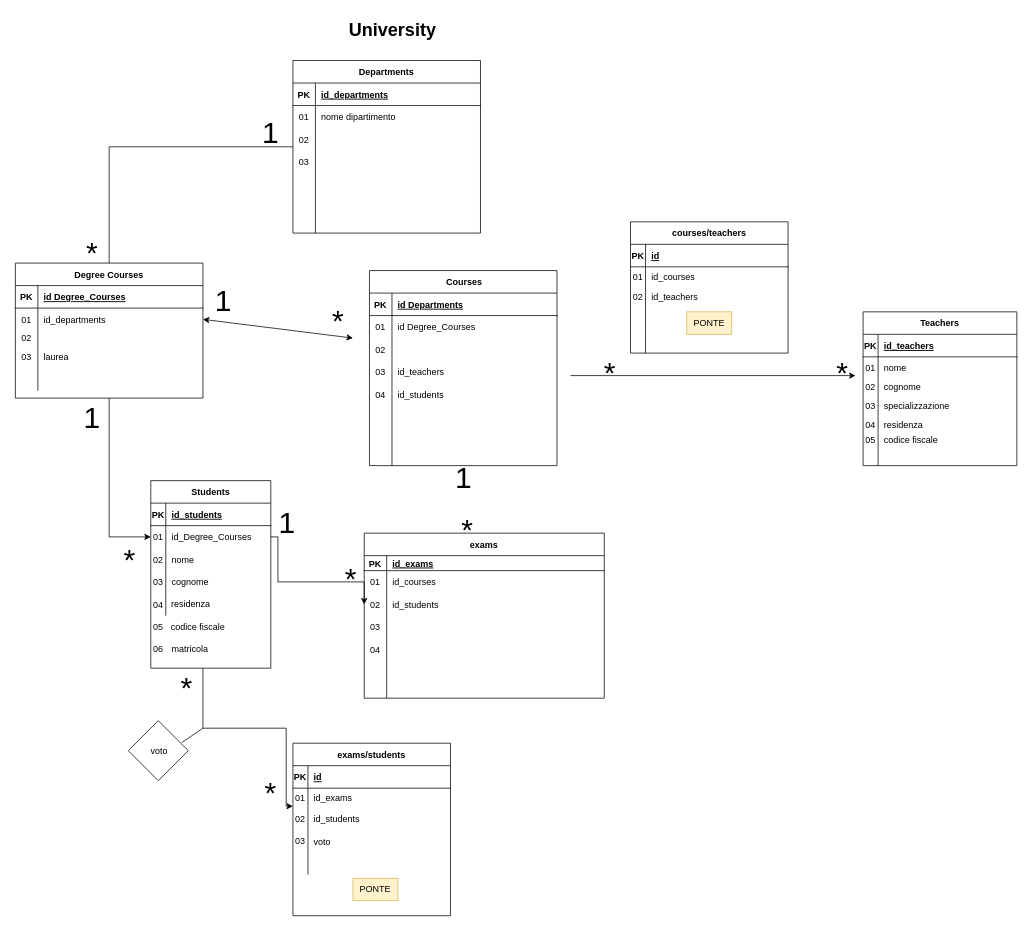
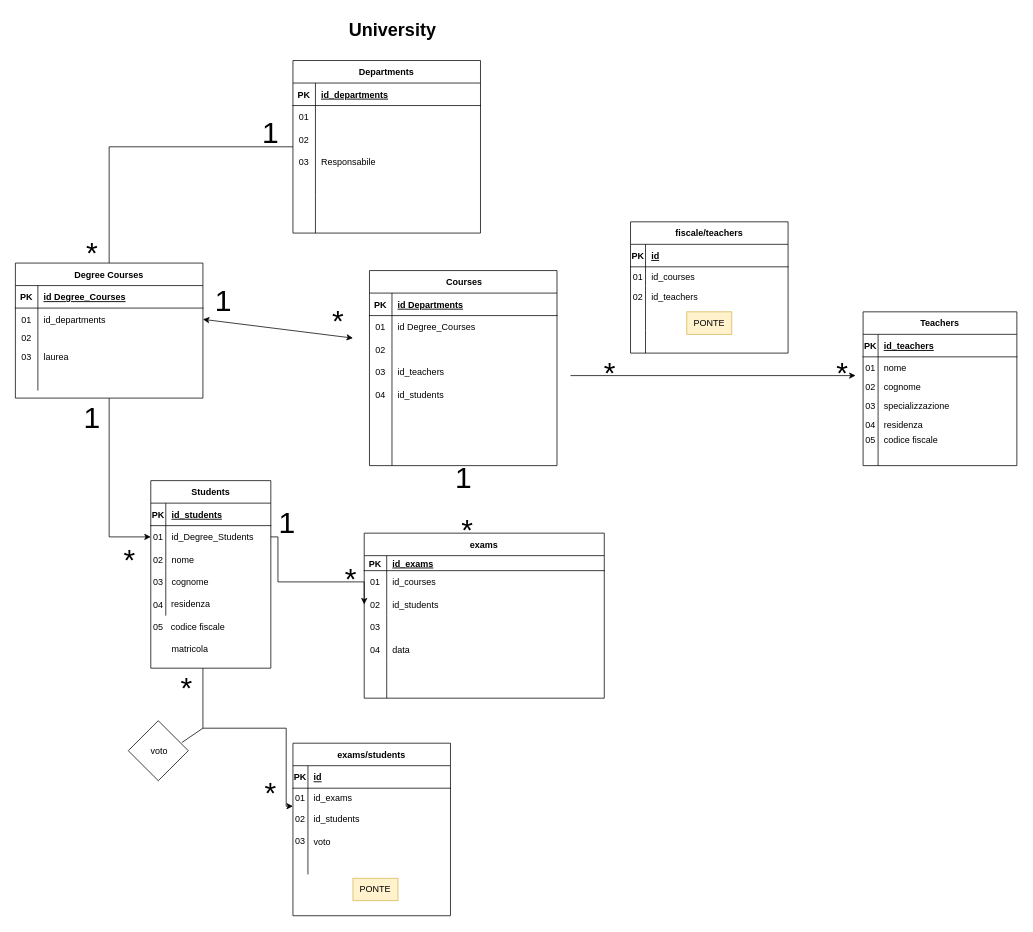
(398, 117) -> none
none -> (398, 162)
(709, 233) -> (709, 233)
(213, 537) -> (216, 537)
(158, 648) -> none
none -> (495, 649)
